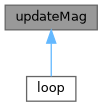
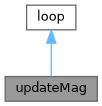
(51, 60) -> (51, 60)
